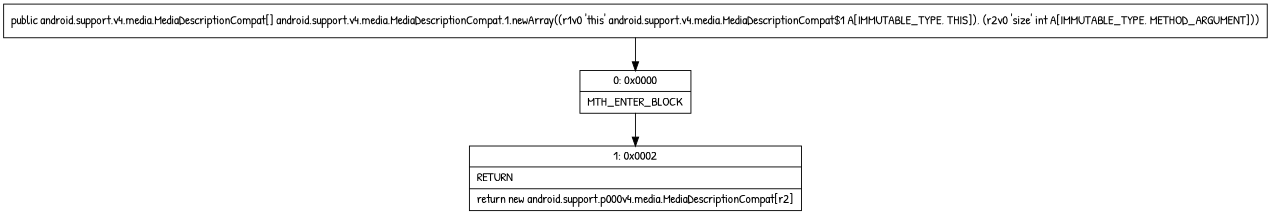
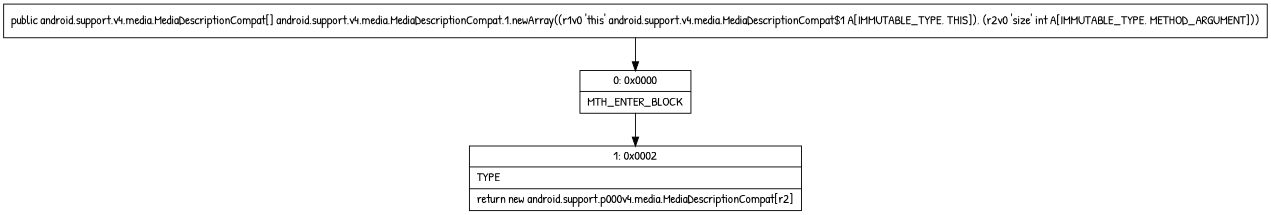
(495, 177) -> (489, 177)
